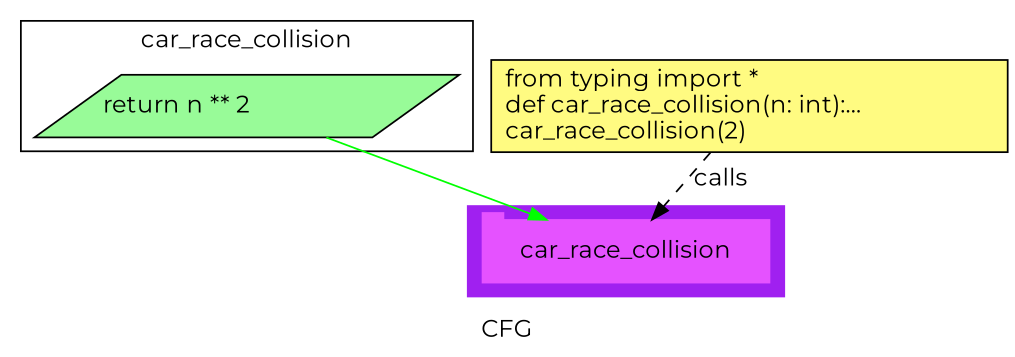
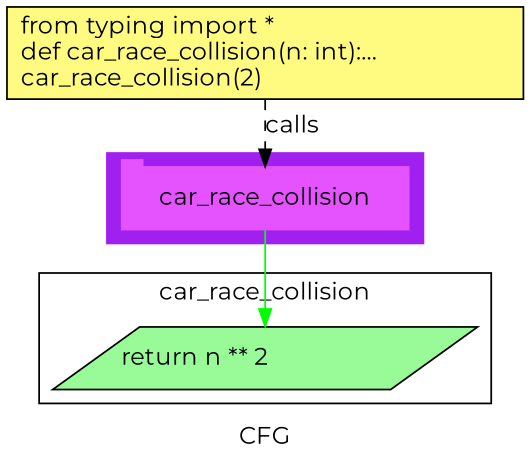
(428, 176) -> (265, 262)
